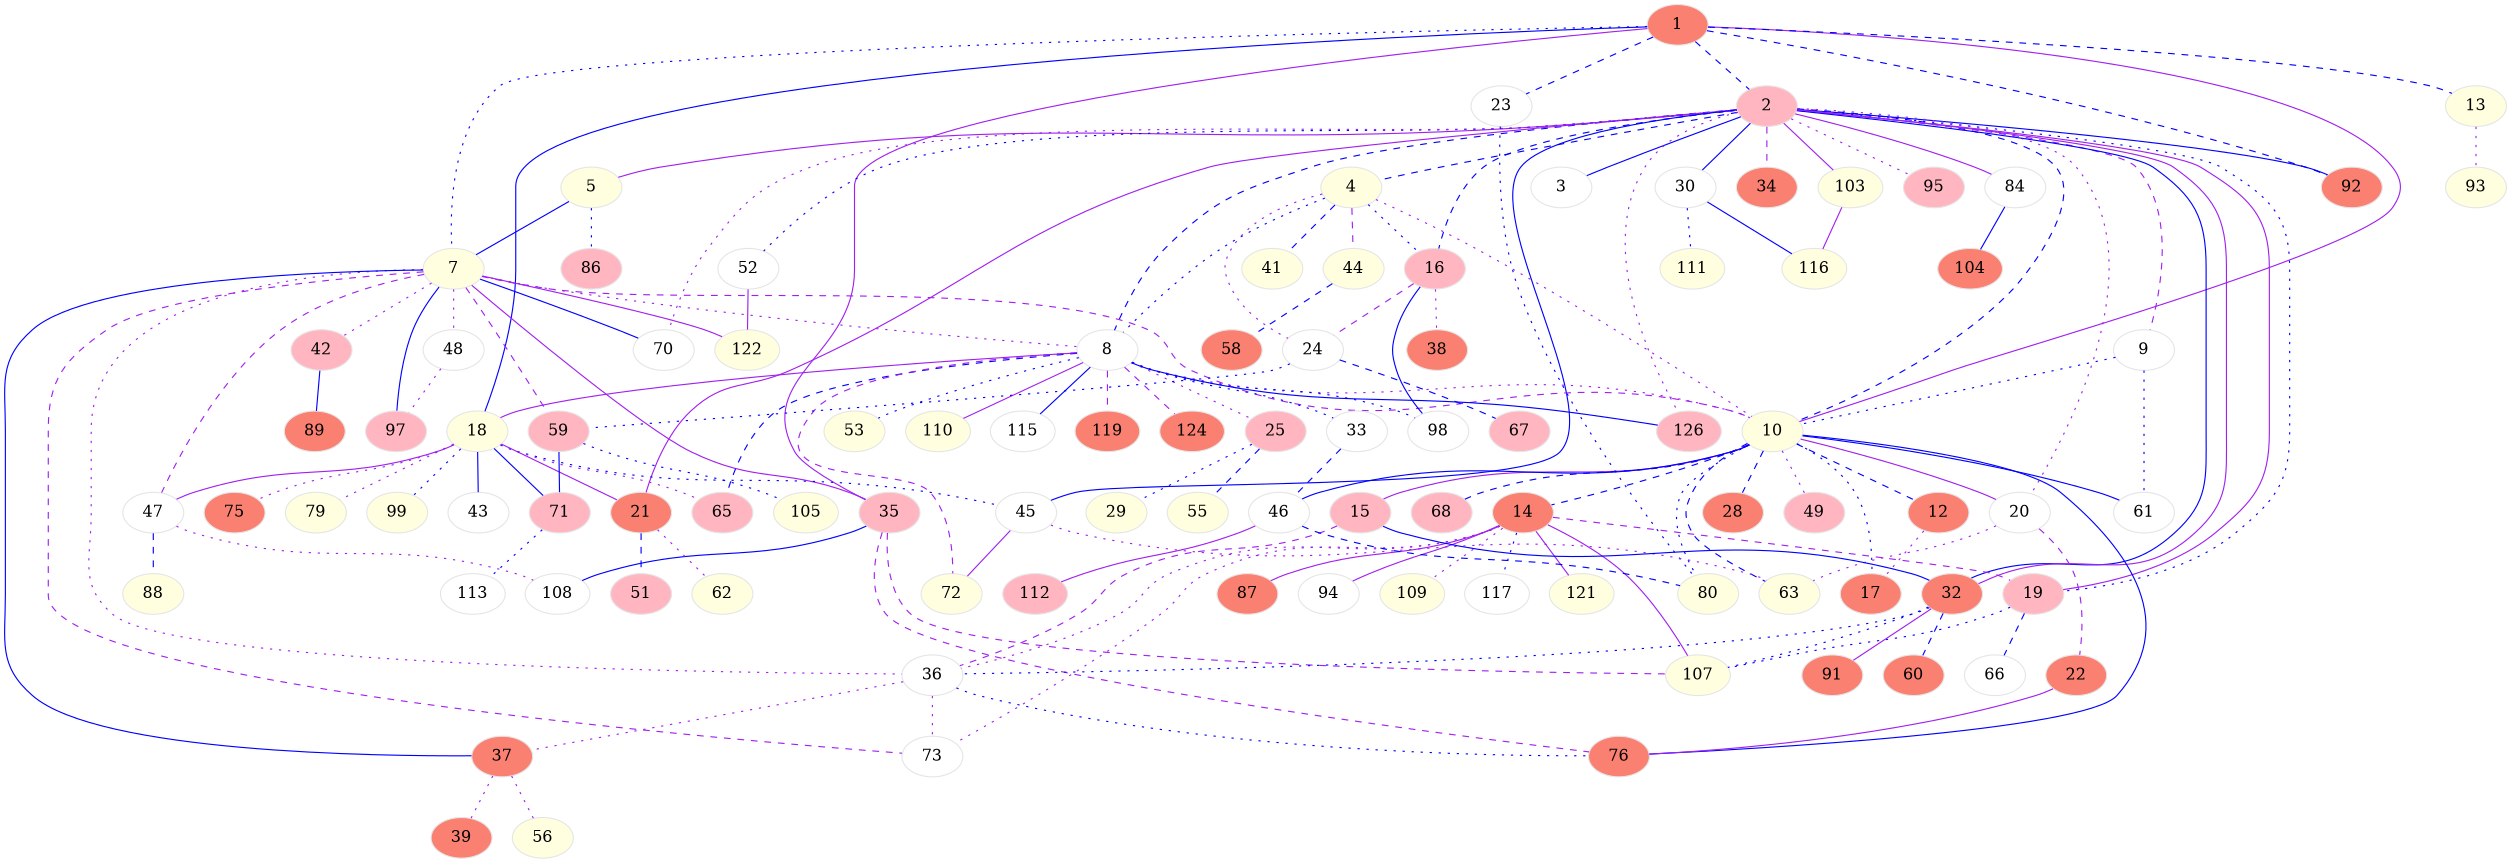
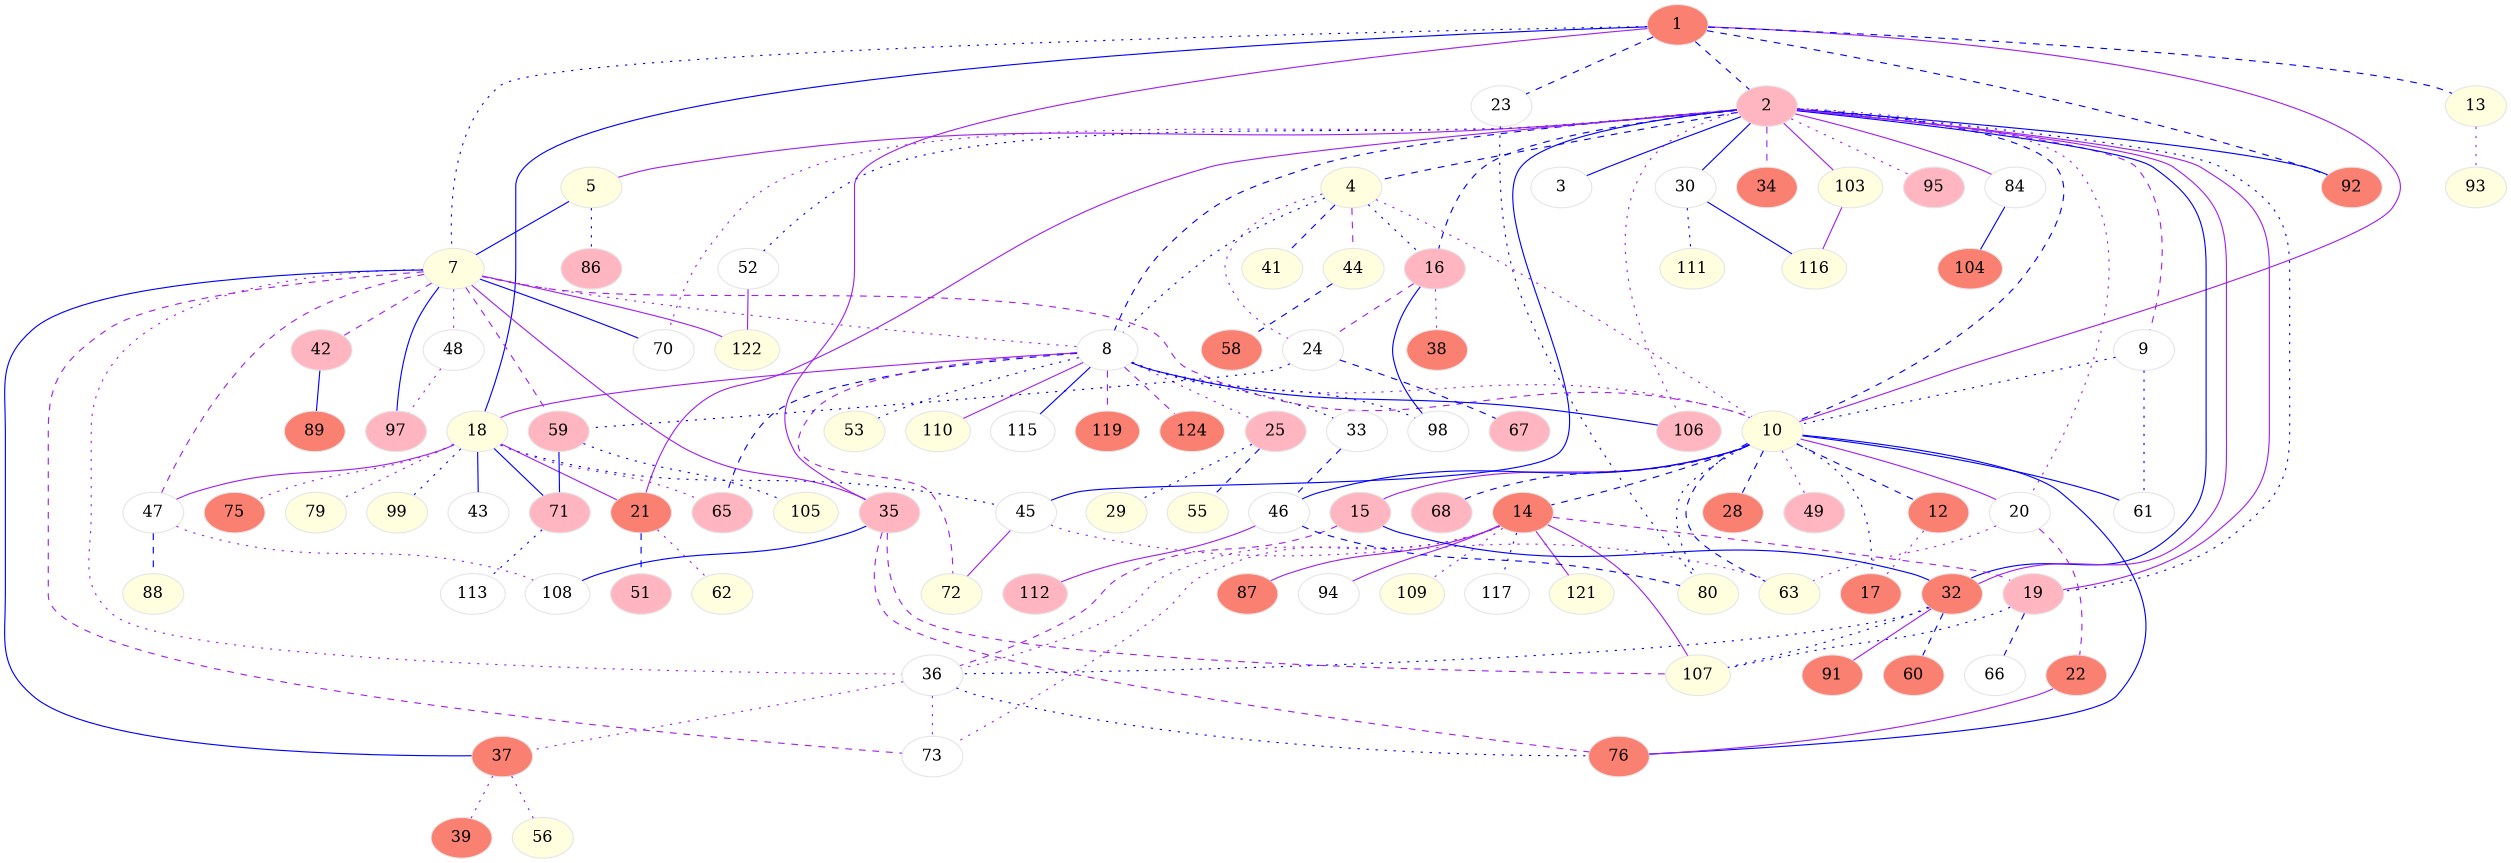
(388, 309) -> (388, 309)
(1689, 431) -> (1689, 431)
